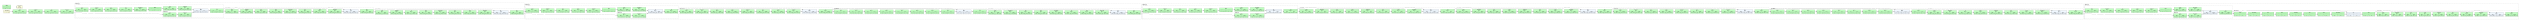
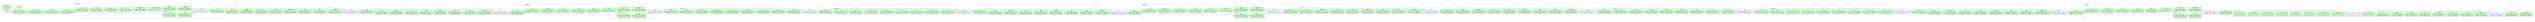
none -> (2526, 14)
